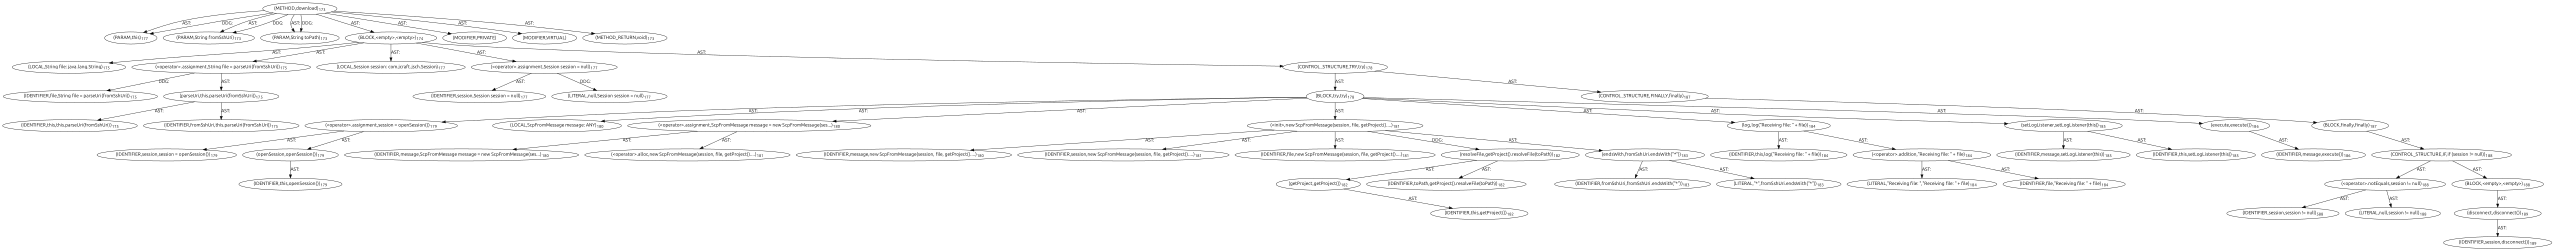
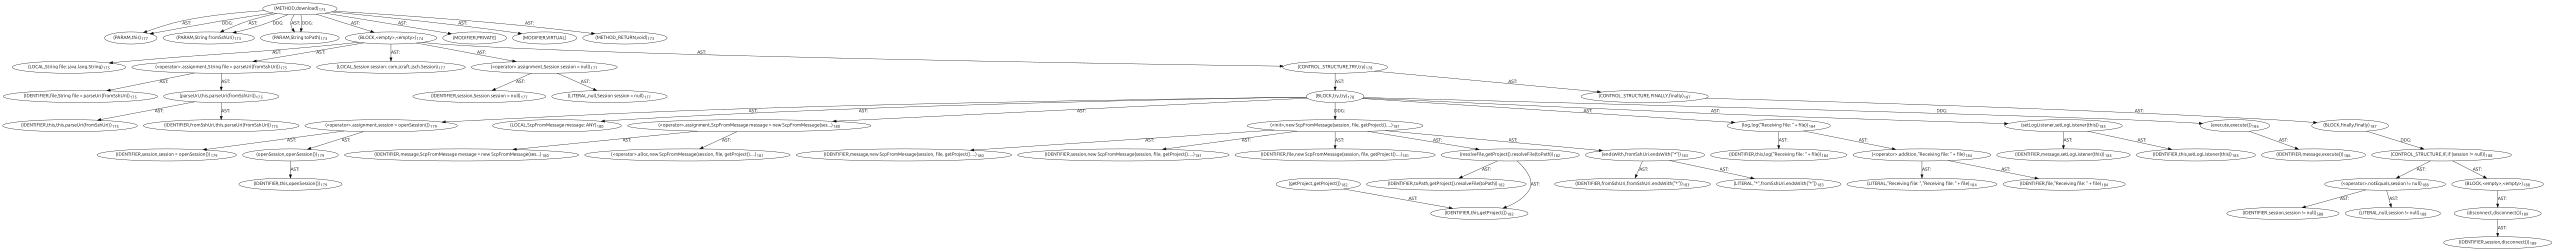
(165, 82) -> (165, 82)
(586, 82) -> (586, 82)
(1340, 111) -> (1340, 111)
(1943, 111) -> (1943, 111)
(1438, 140) -> (1438, 140)
(2406, 140) -> (2406, 140)
(1413, 170) -> (1530, 188)
